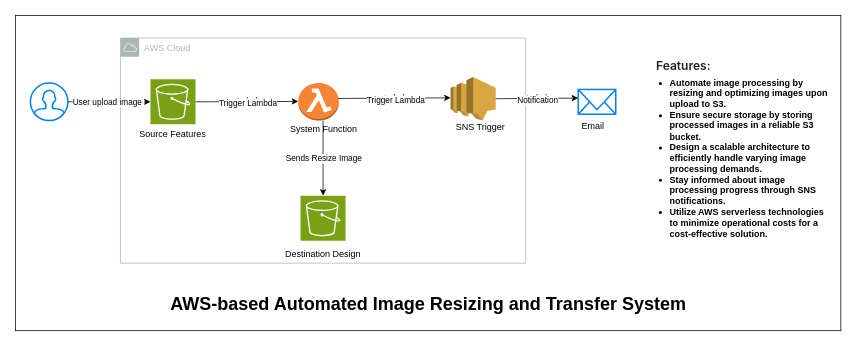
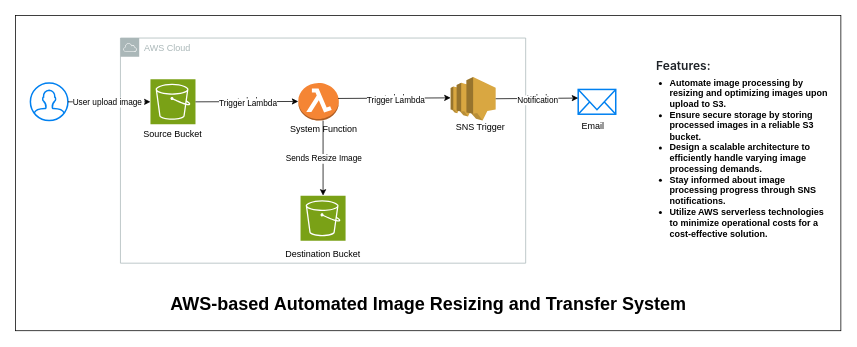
(173, 135) -> (173, 135)
(323, 254) -> (323, 254)
